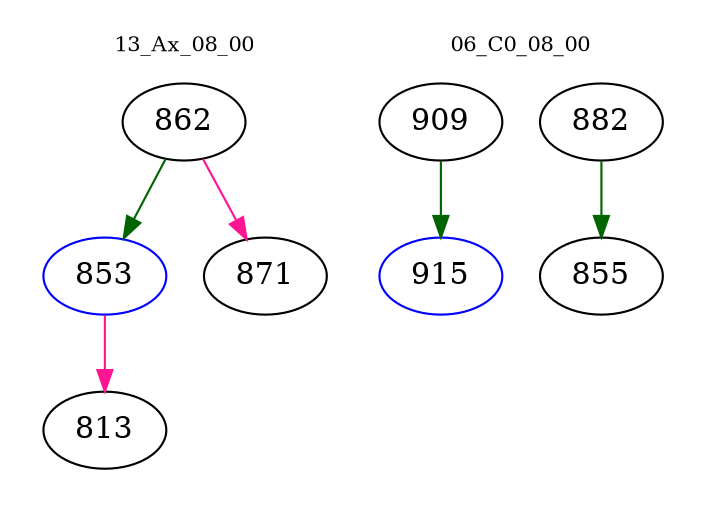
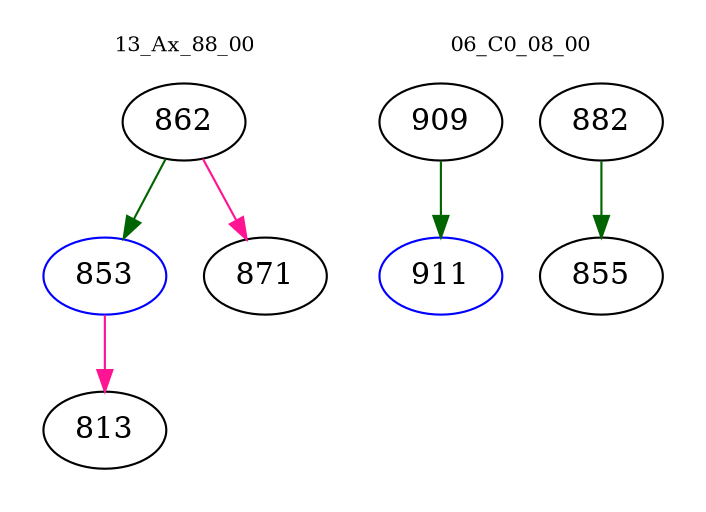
(185, 46) -> (185, 46)
(441, 276) -> (441, 276)
